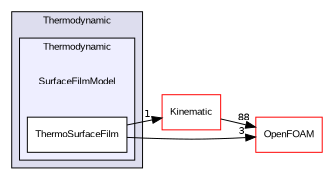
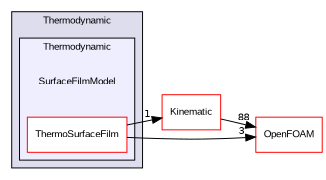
(77, 135) -> (77, 135)
